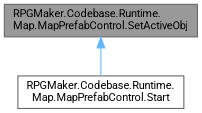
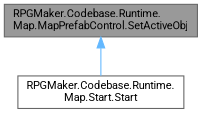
(101, 92) -> (101, 92)
